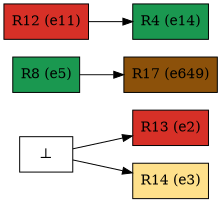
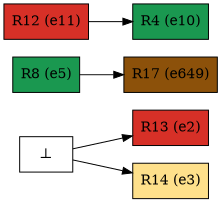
(171, 22) -> (171, 22)
